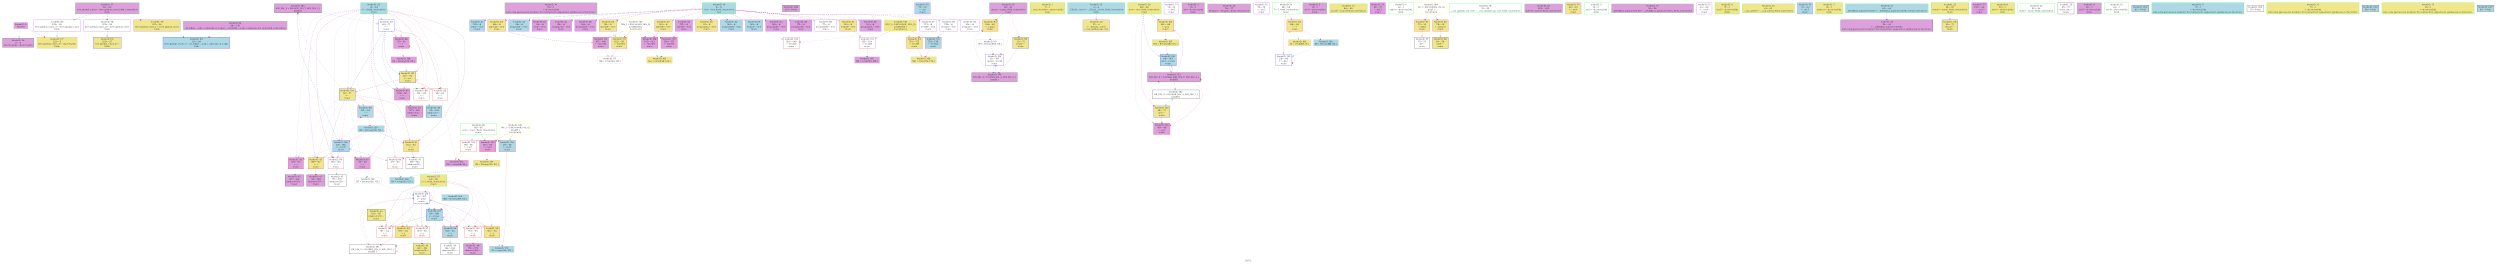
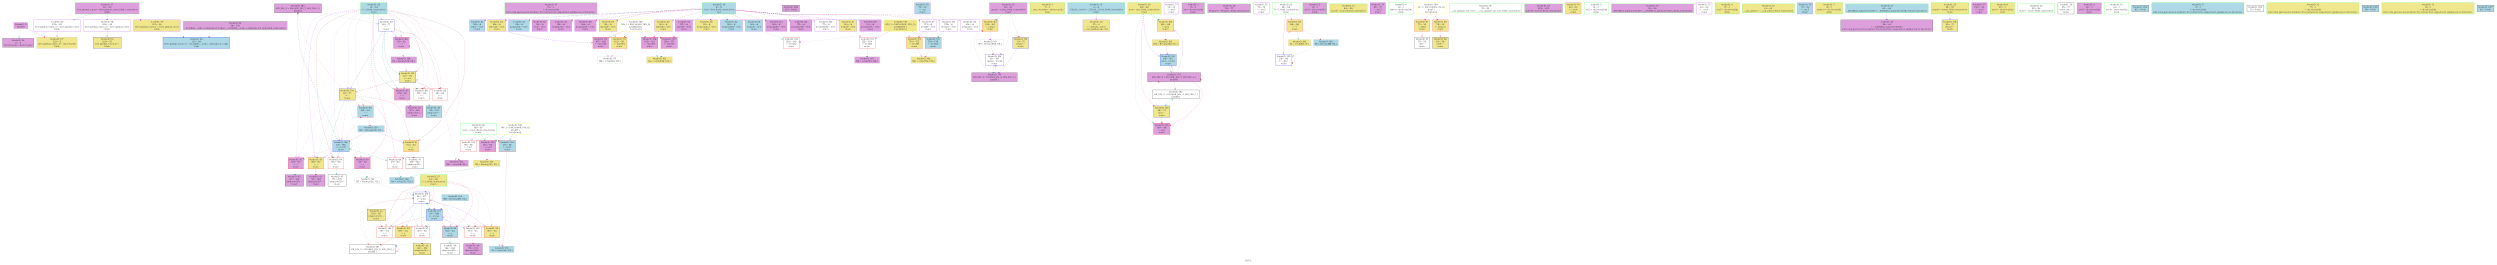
(1174, 77) -> (1174, 77)
